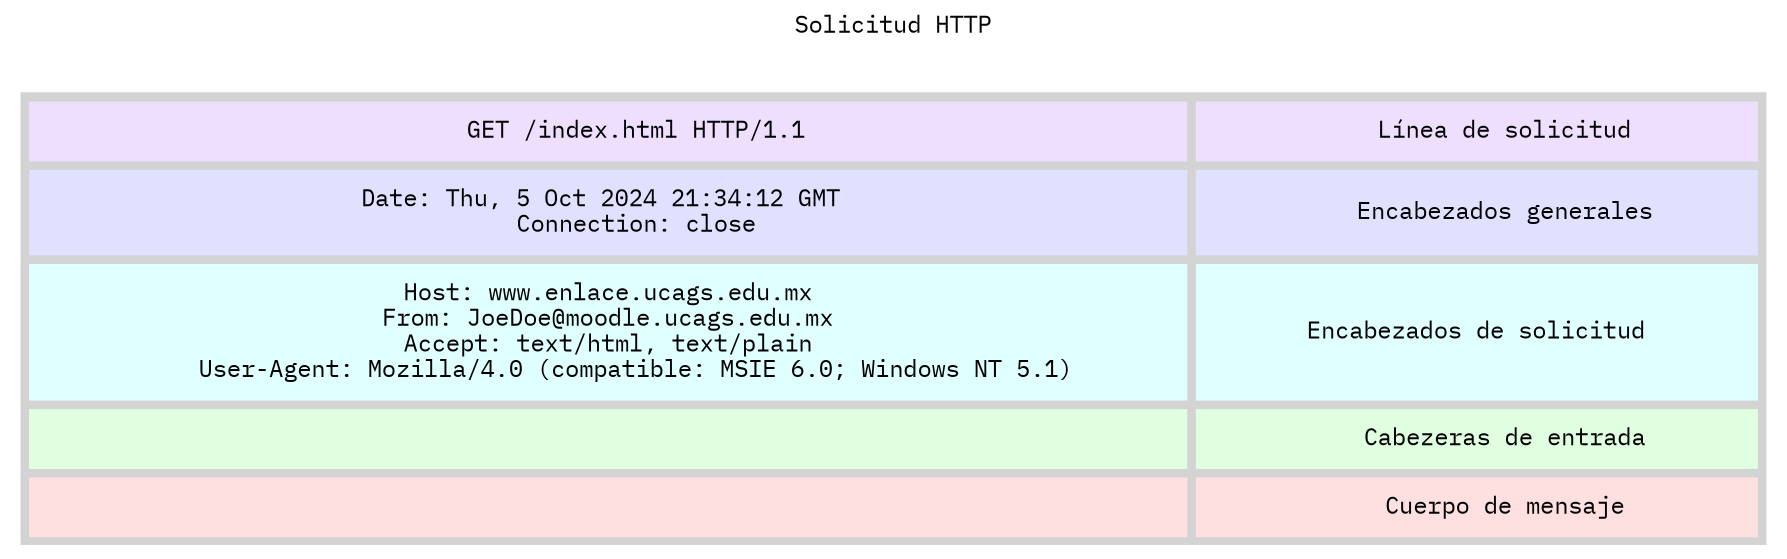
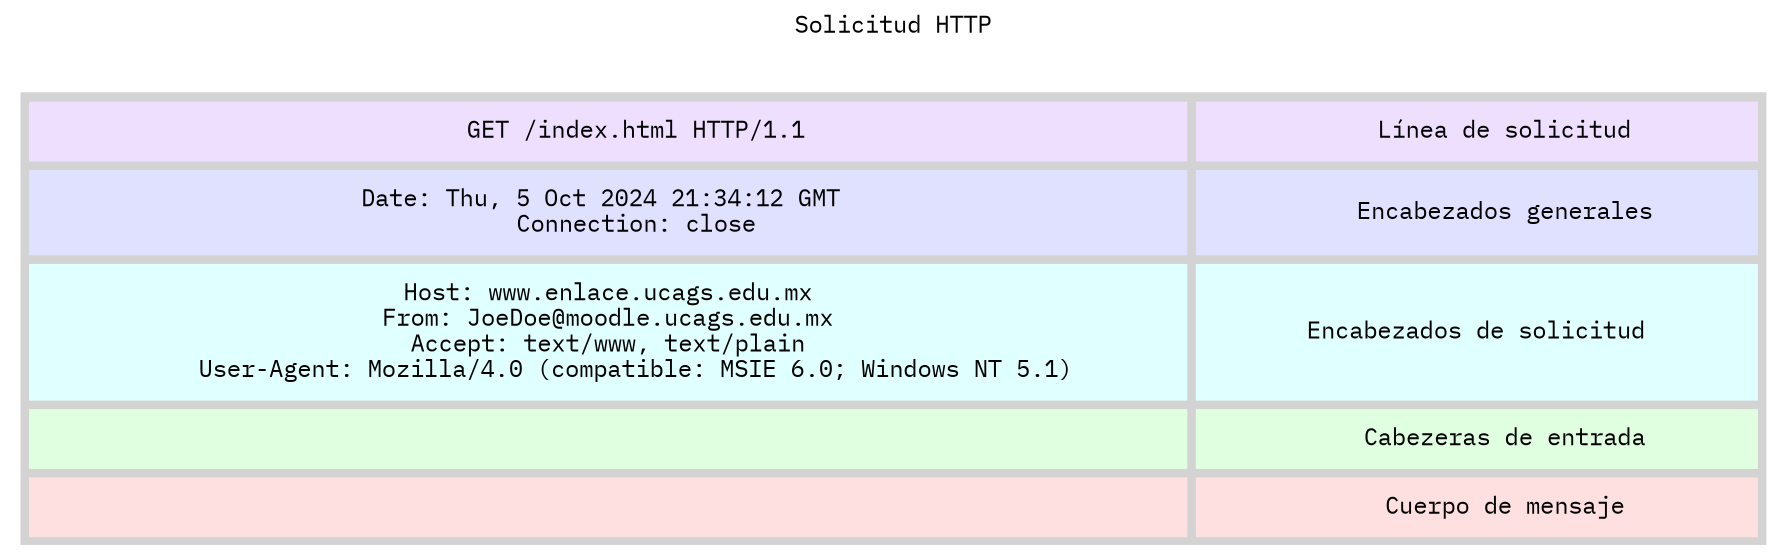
(608, 344) -> (608, 344)
